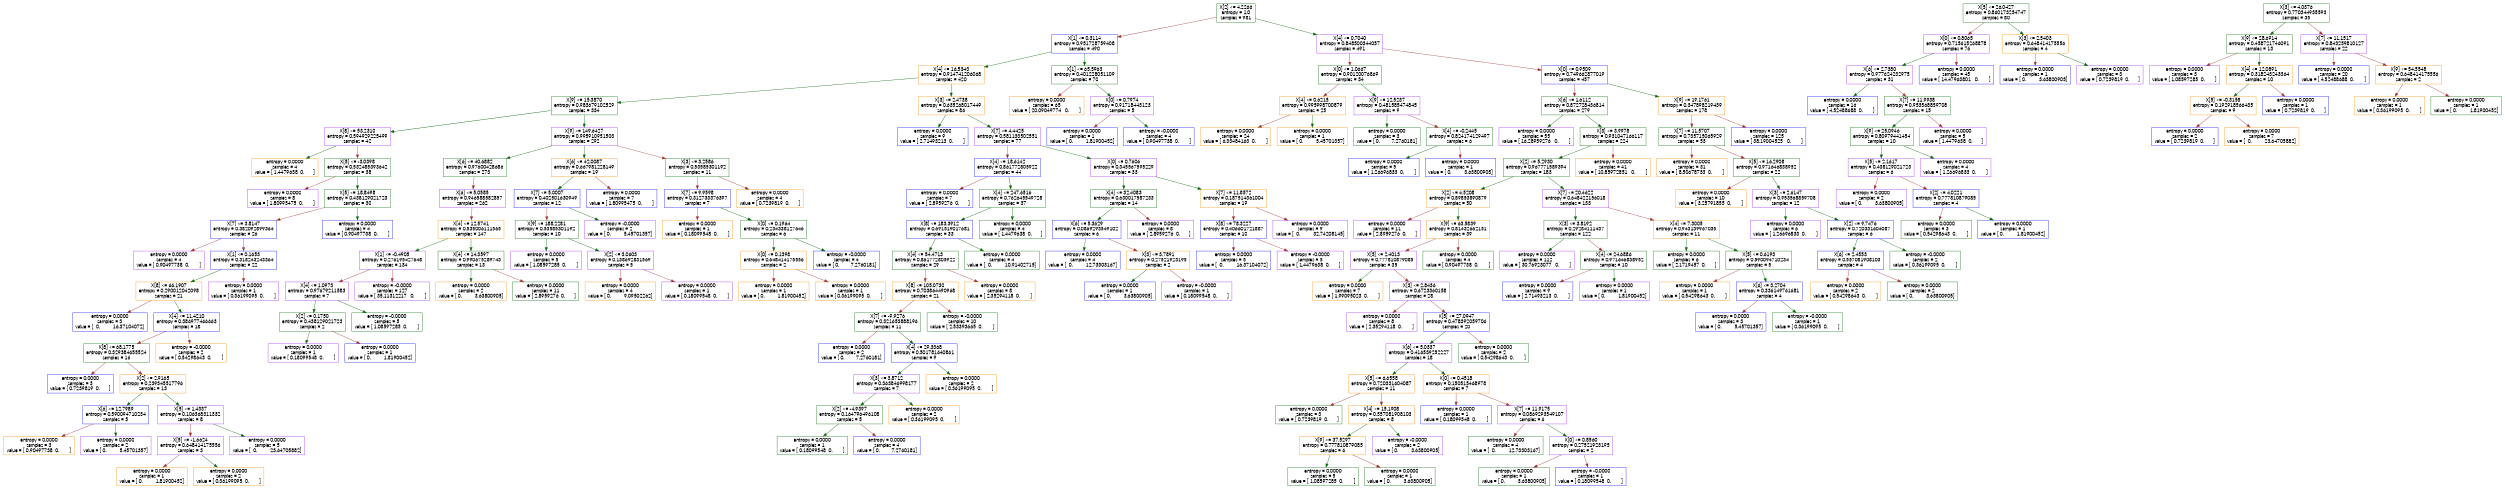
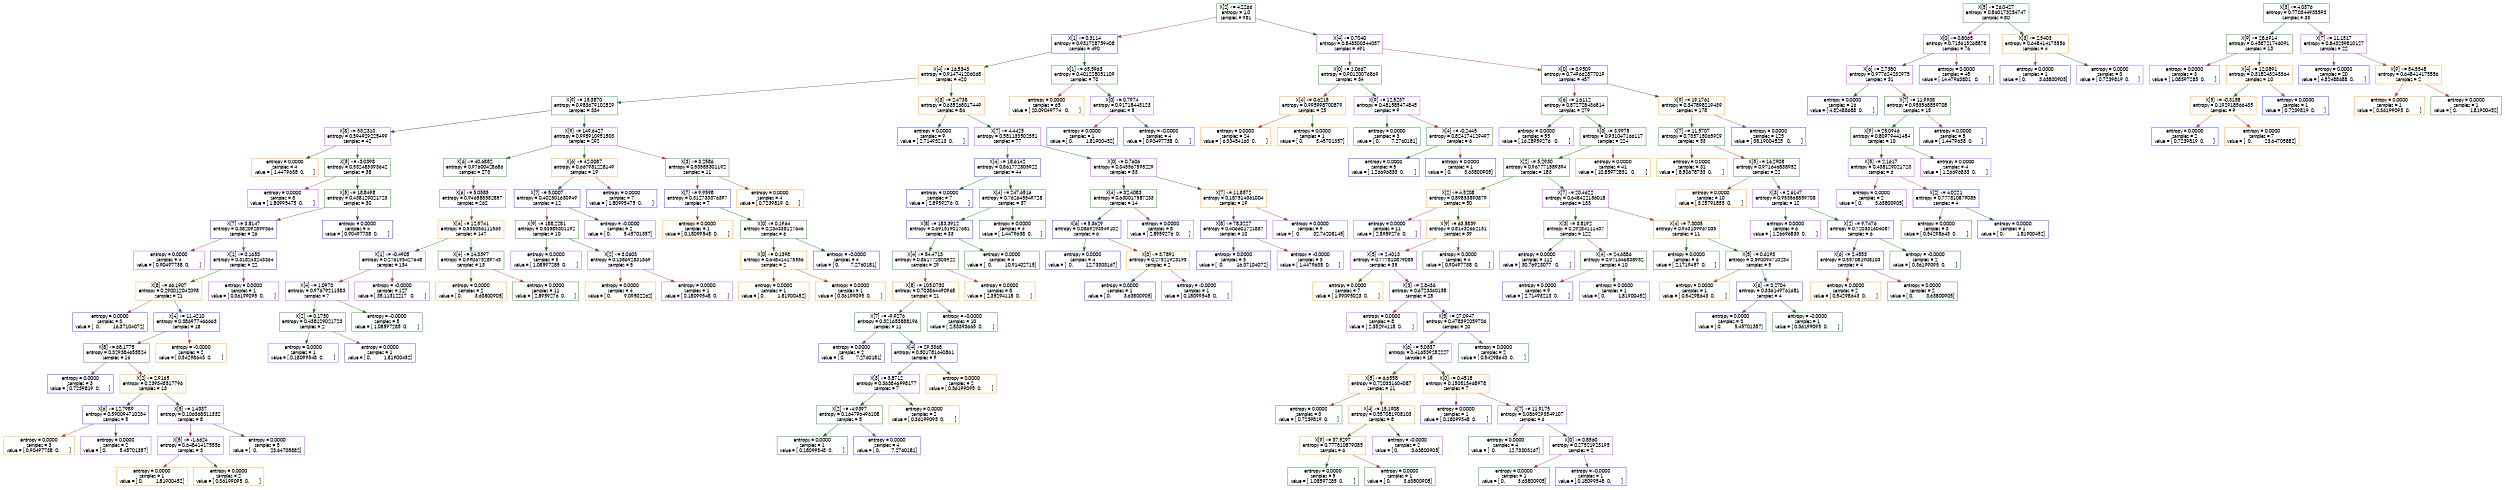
(1953, 137) -> (1953, 137)
(975, 182) -> (975, 182)
(471, 229) -> (471, 229)
